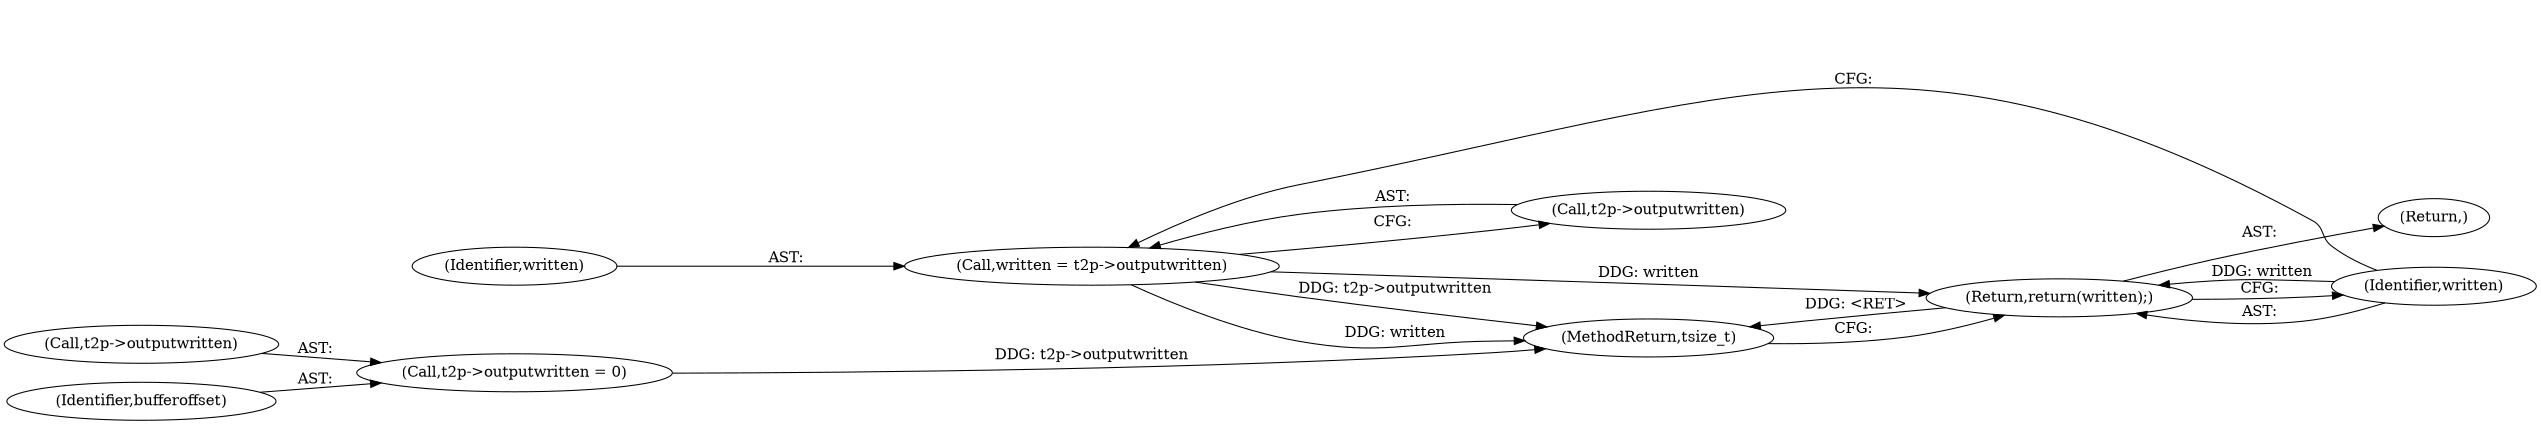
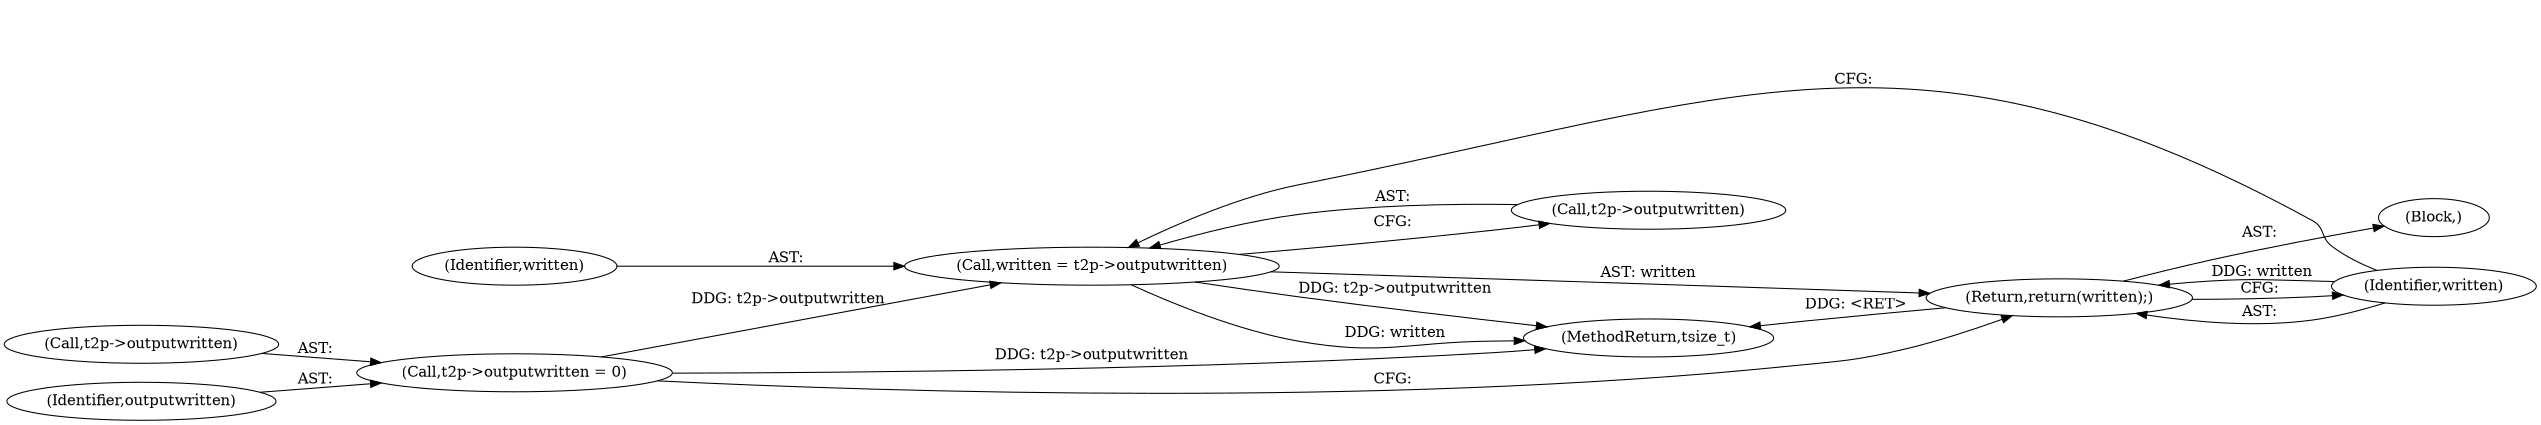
(2434, 218) -> (2434, 218)
(1649, 273) -> (1649, 273)
none -> (796, 321)
(1882, 340) -> (1333, 391)
(141, 401) -> (141, 401)
